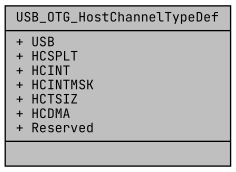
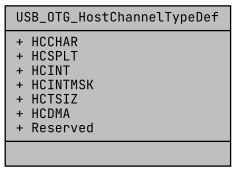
(36, 42) -> (48, 42)
